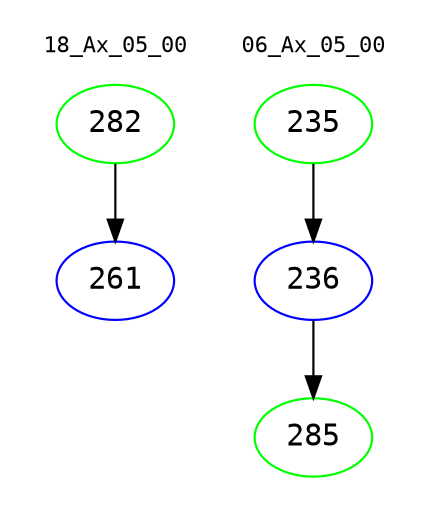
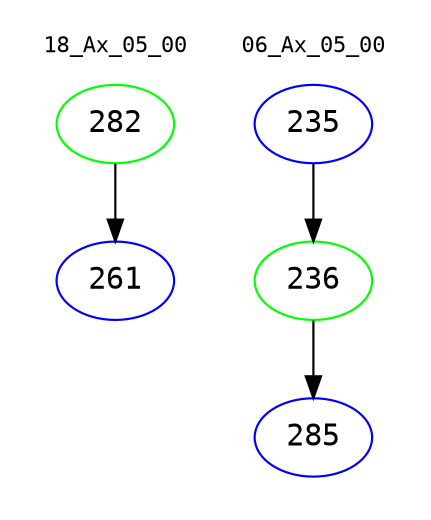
(313, 124) -> (313, 124)
(313, 281) -> (313, 281)
(313, 437) -> (313, 437)
